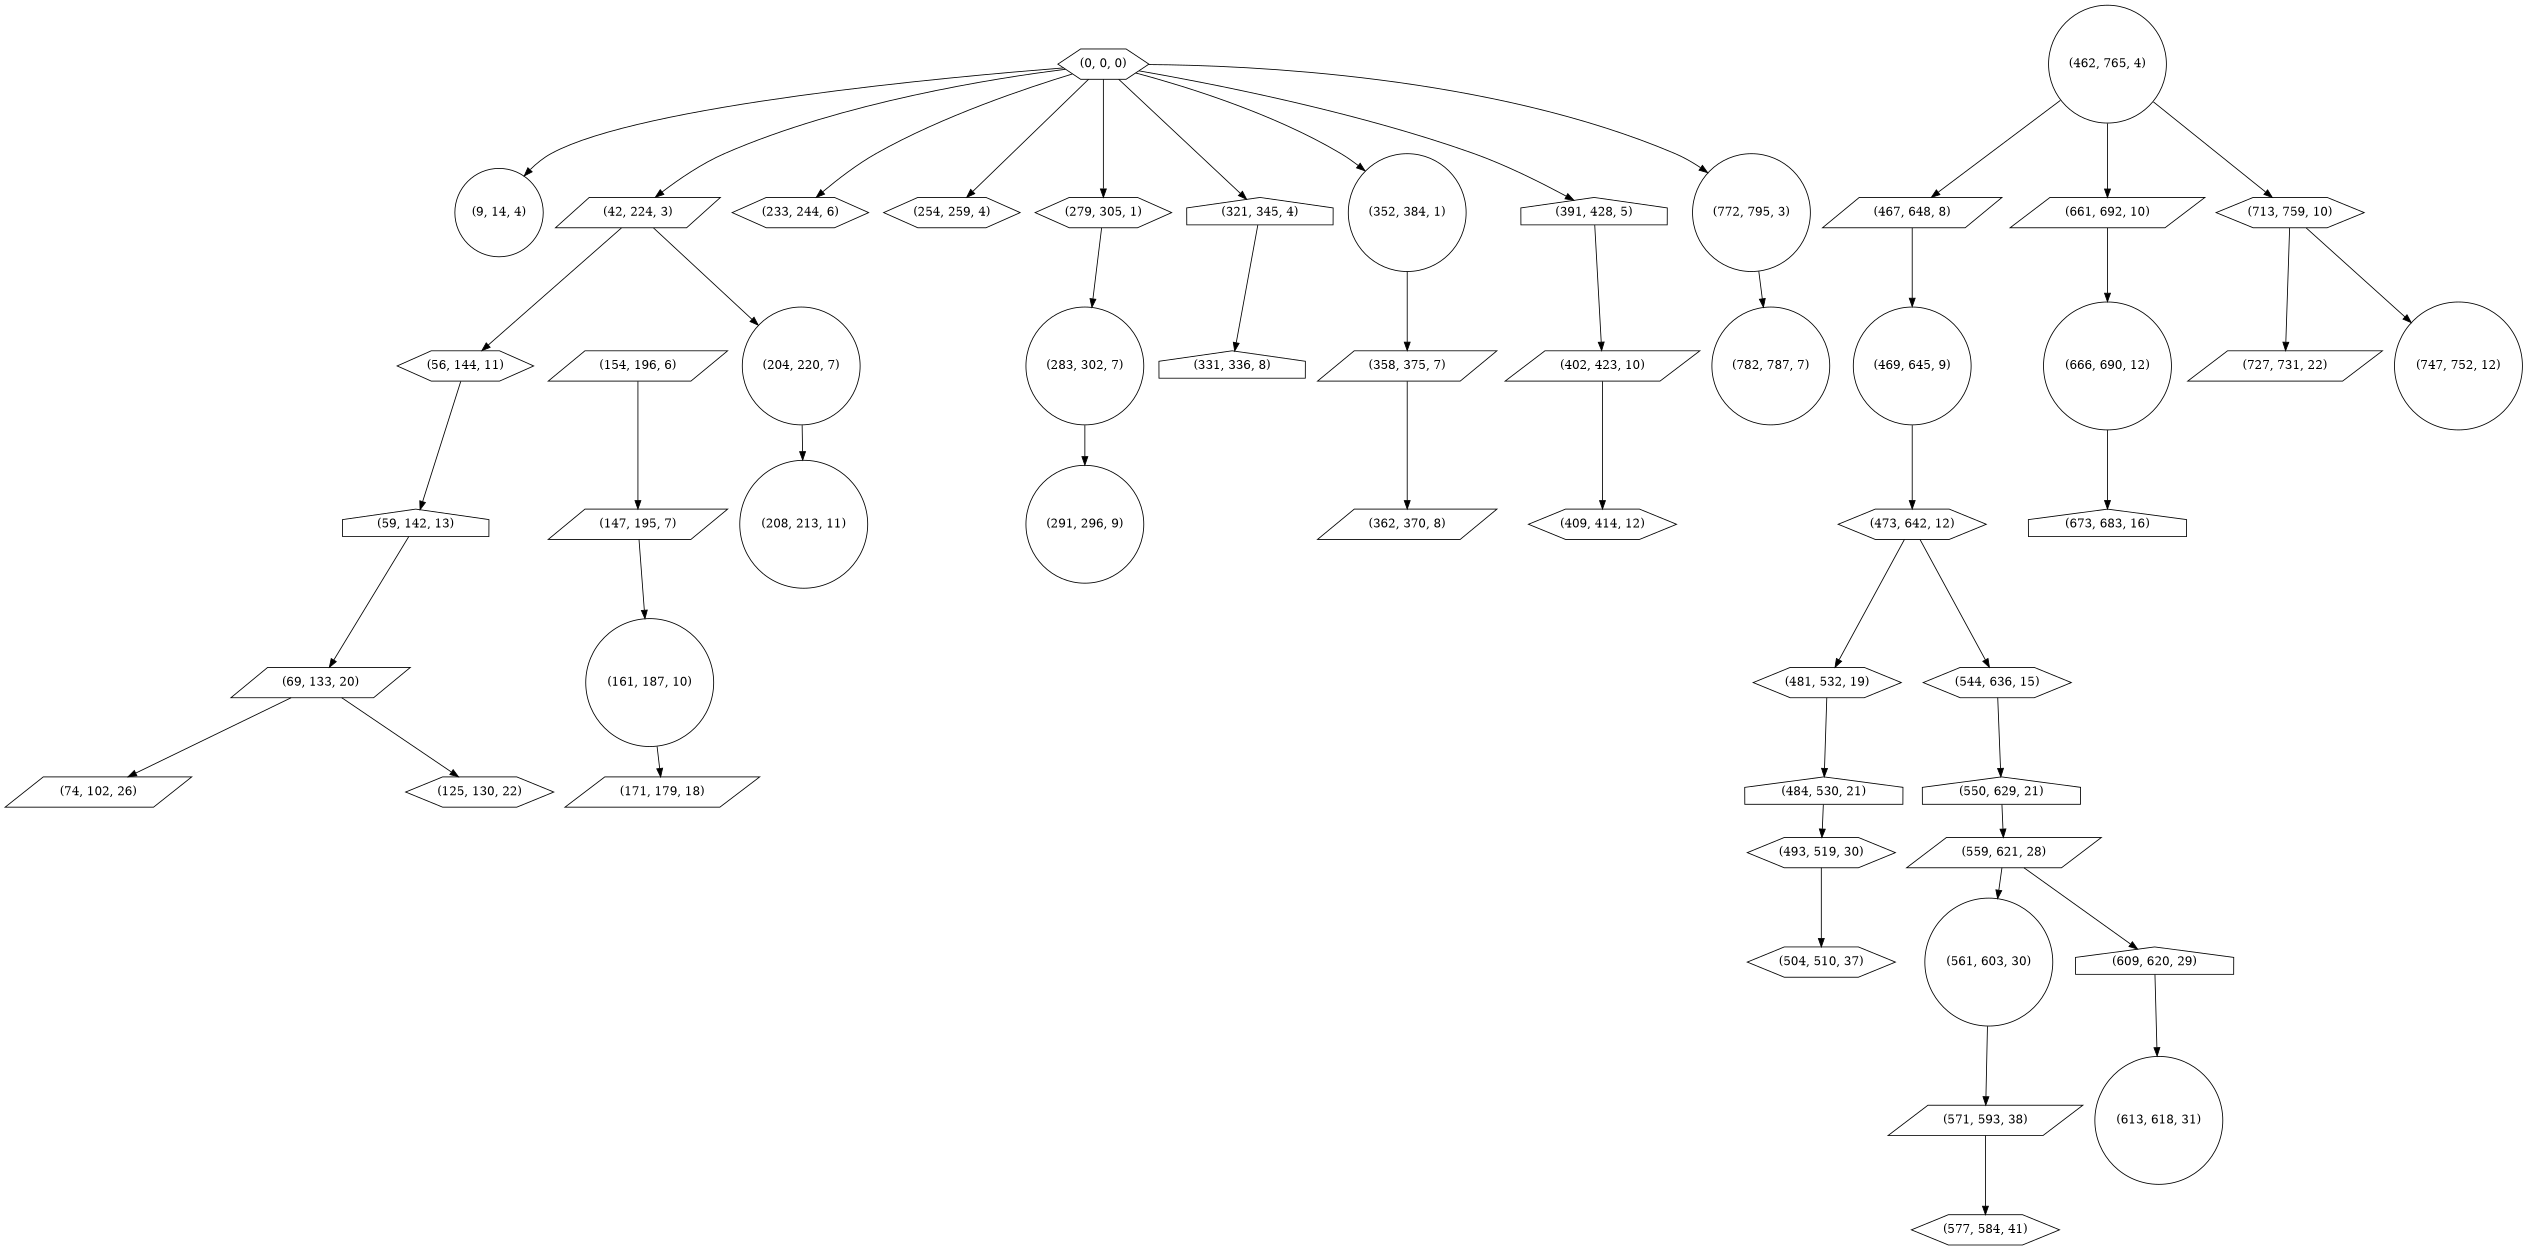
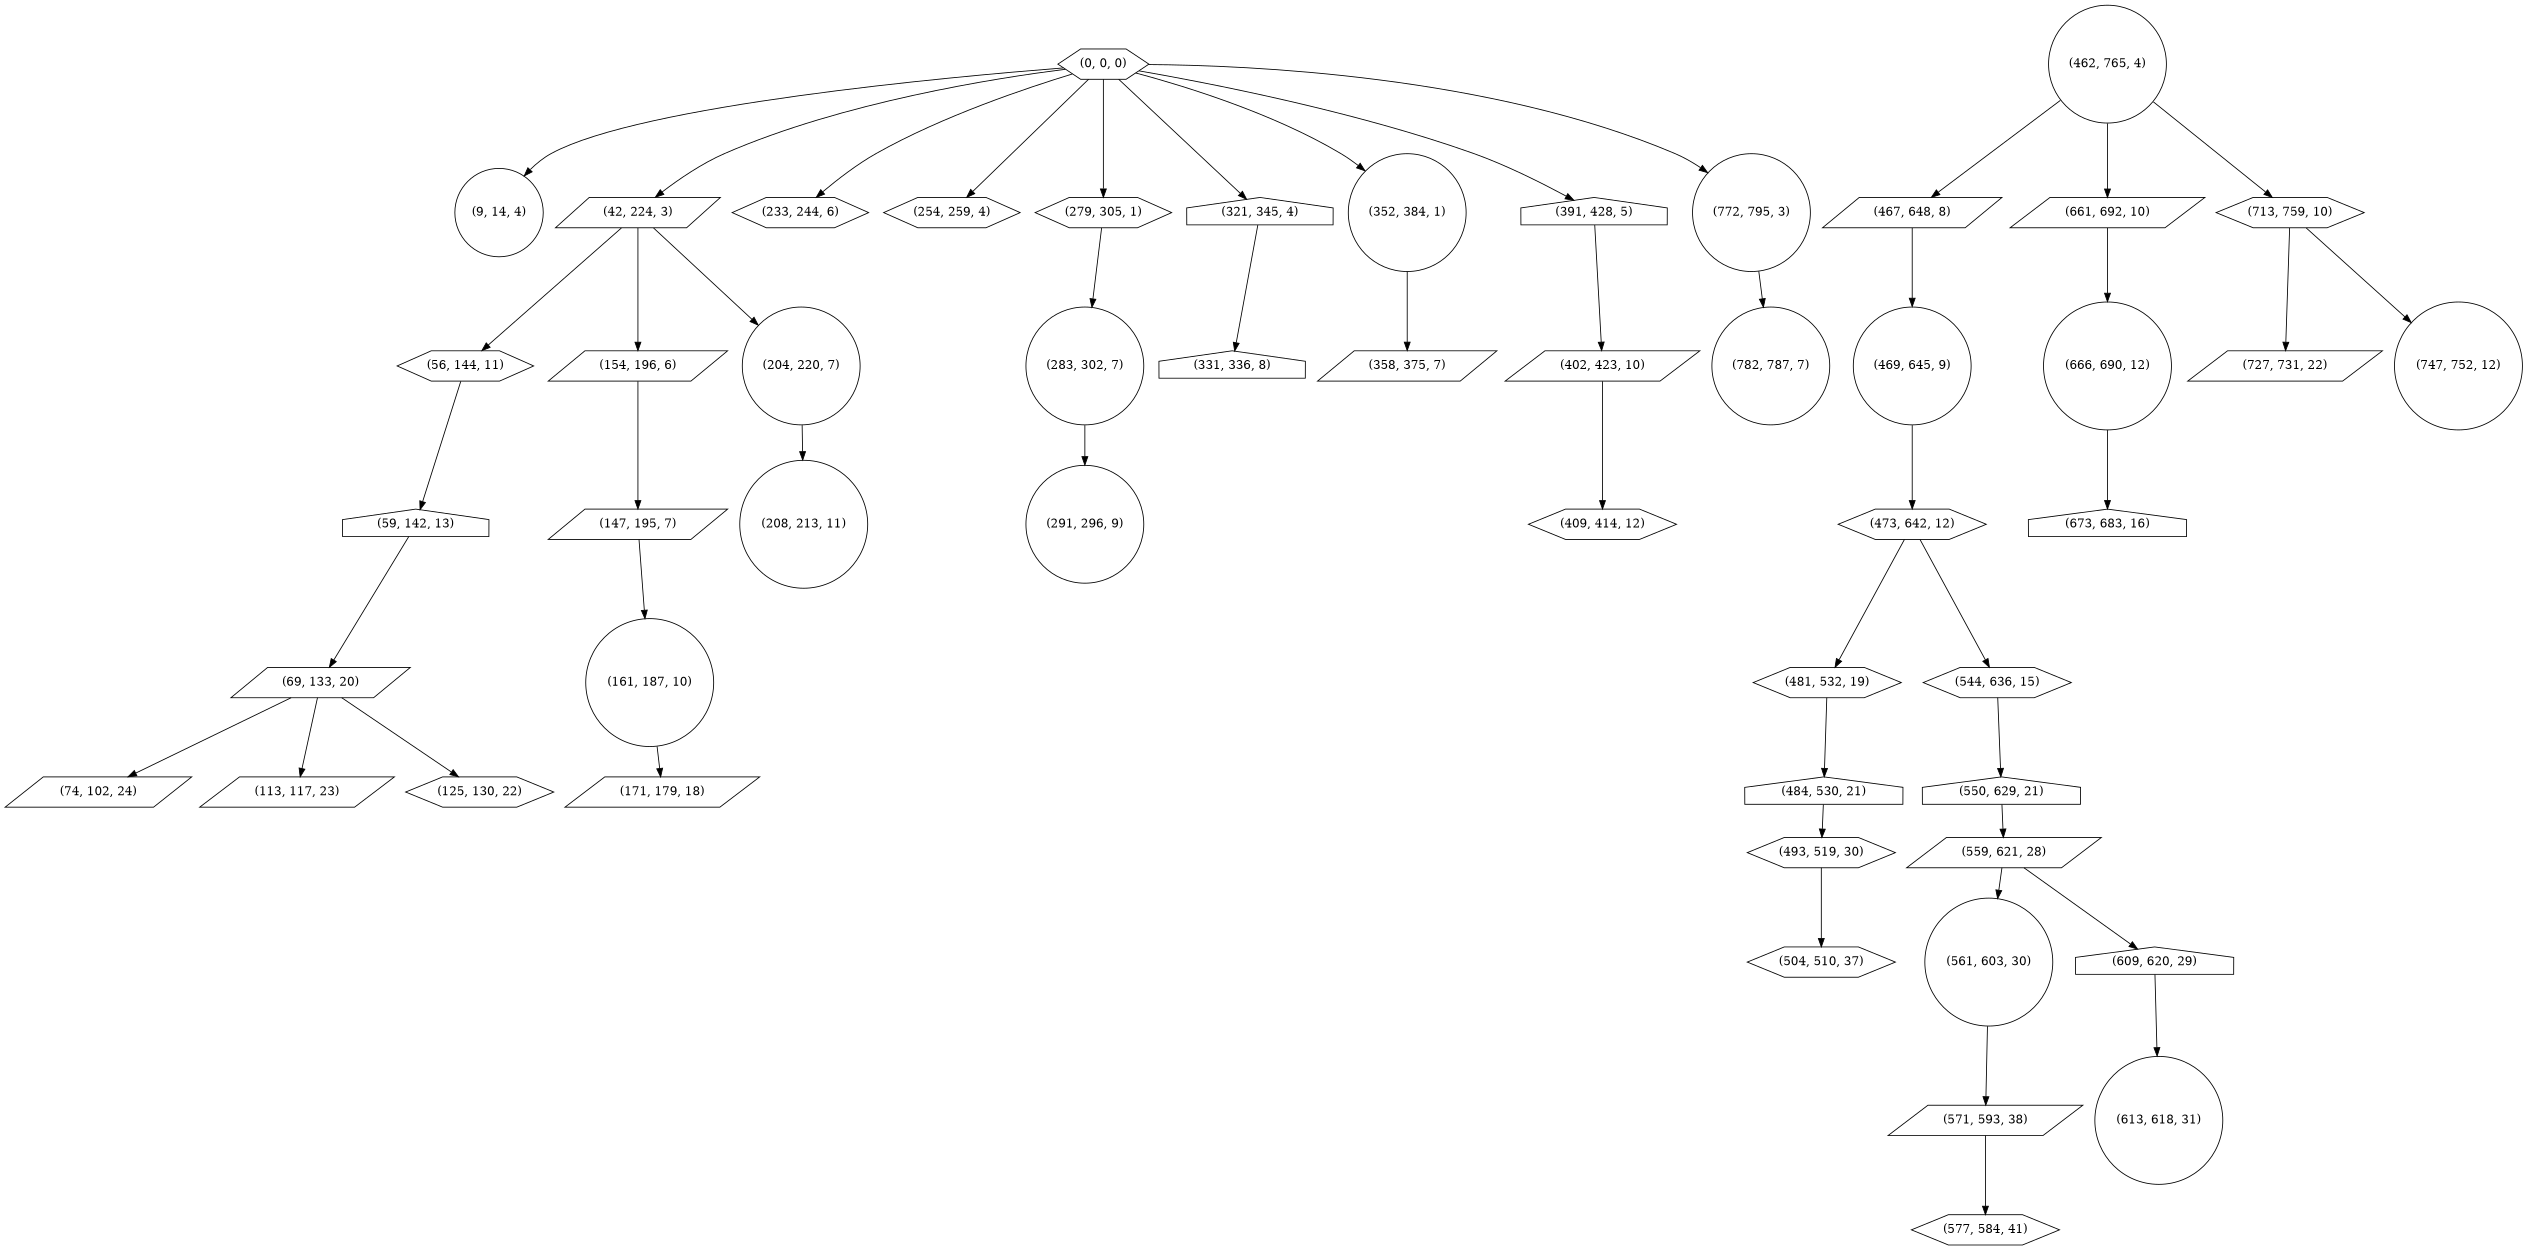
none -> (638, 285)
(1407, 524) -> none
(98, 792) -> (98, 792)
none -> (297, 792)
